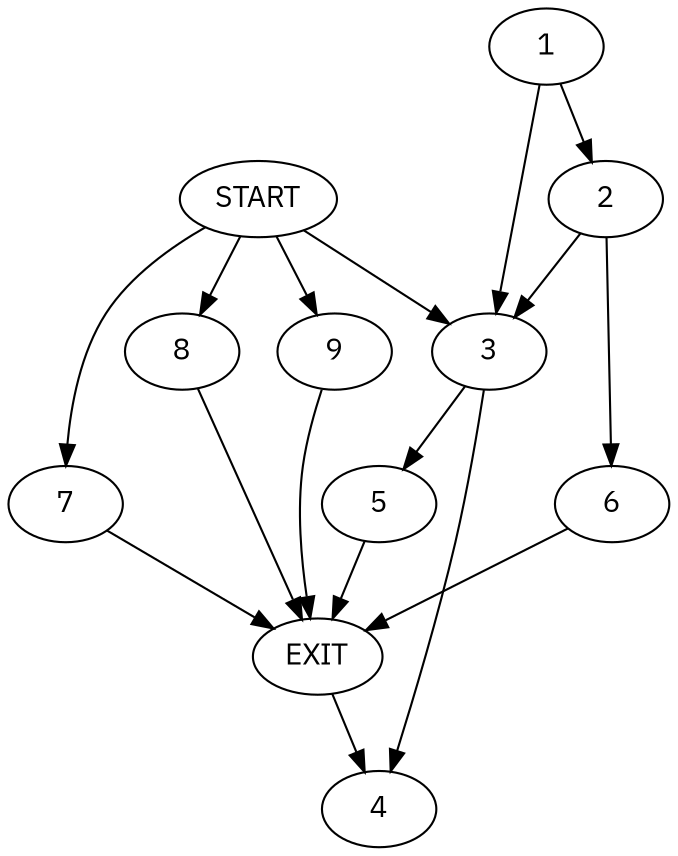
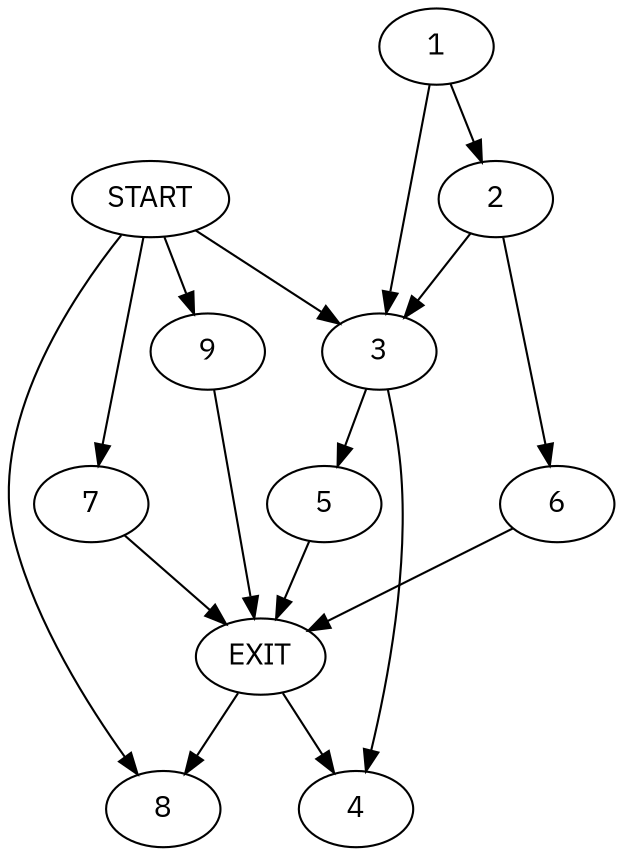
(245, 494) -> (218, 724)
